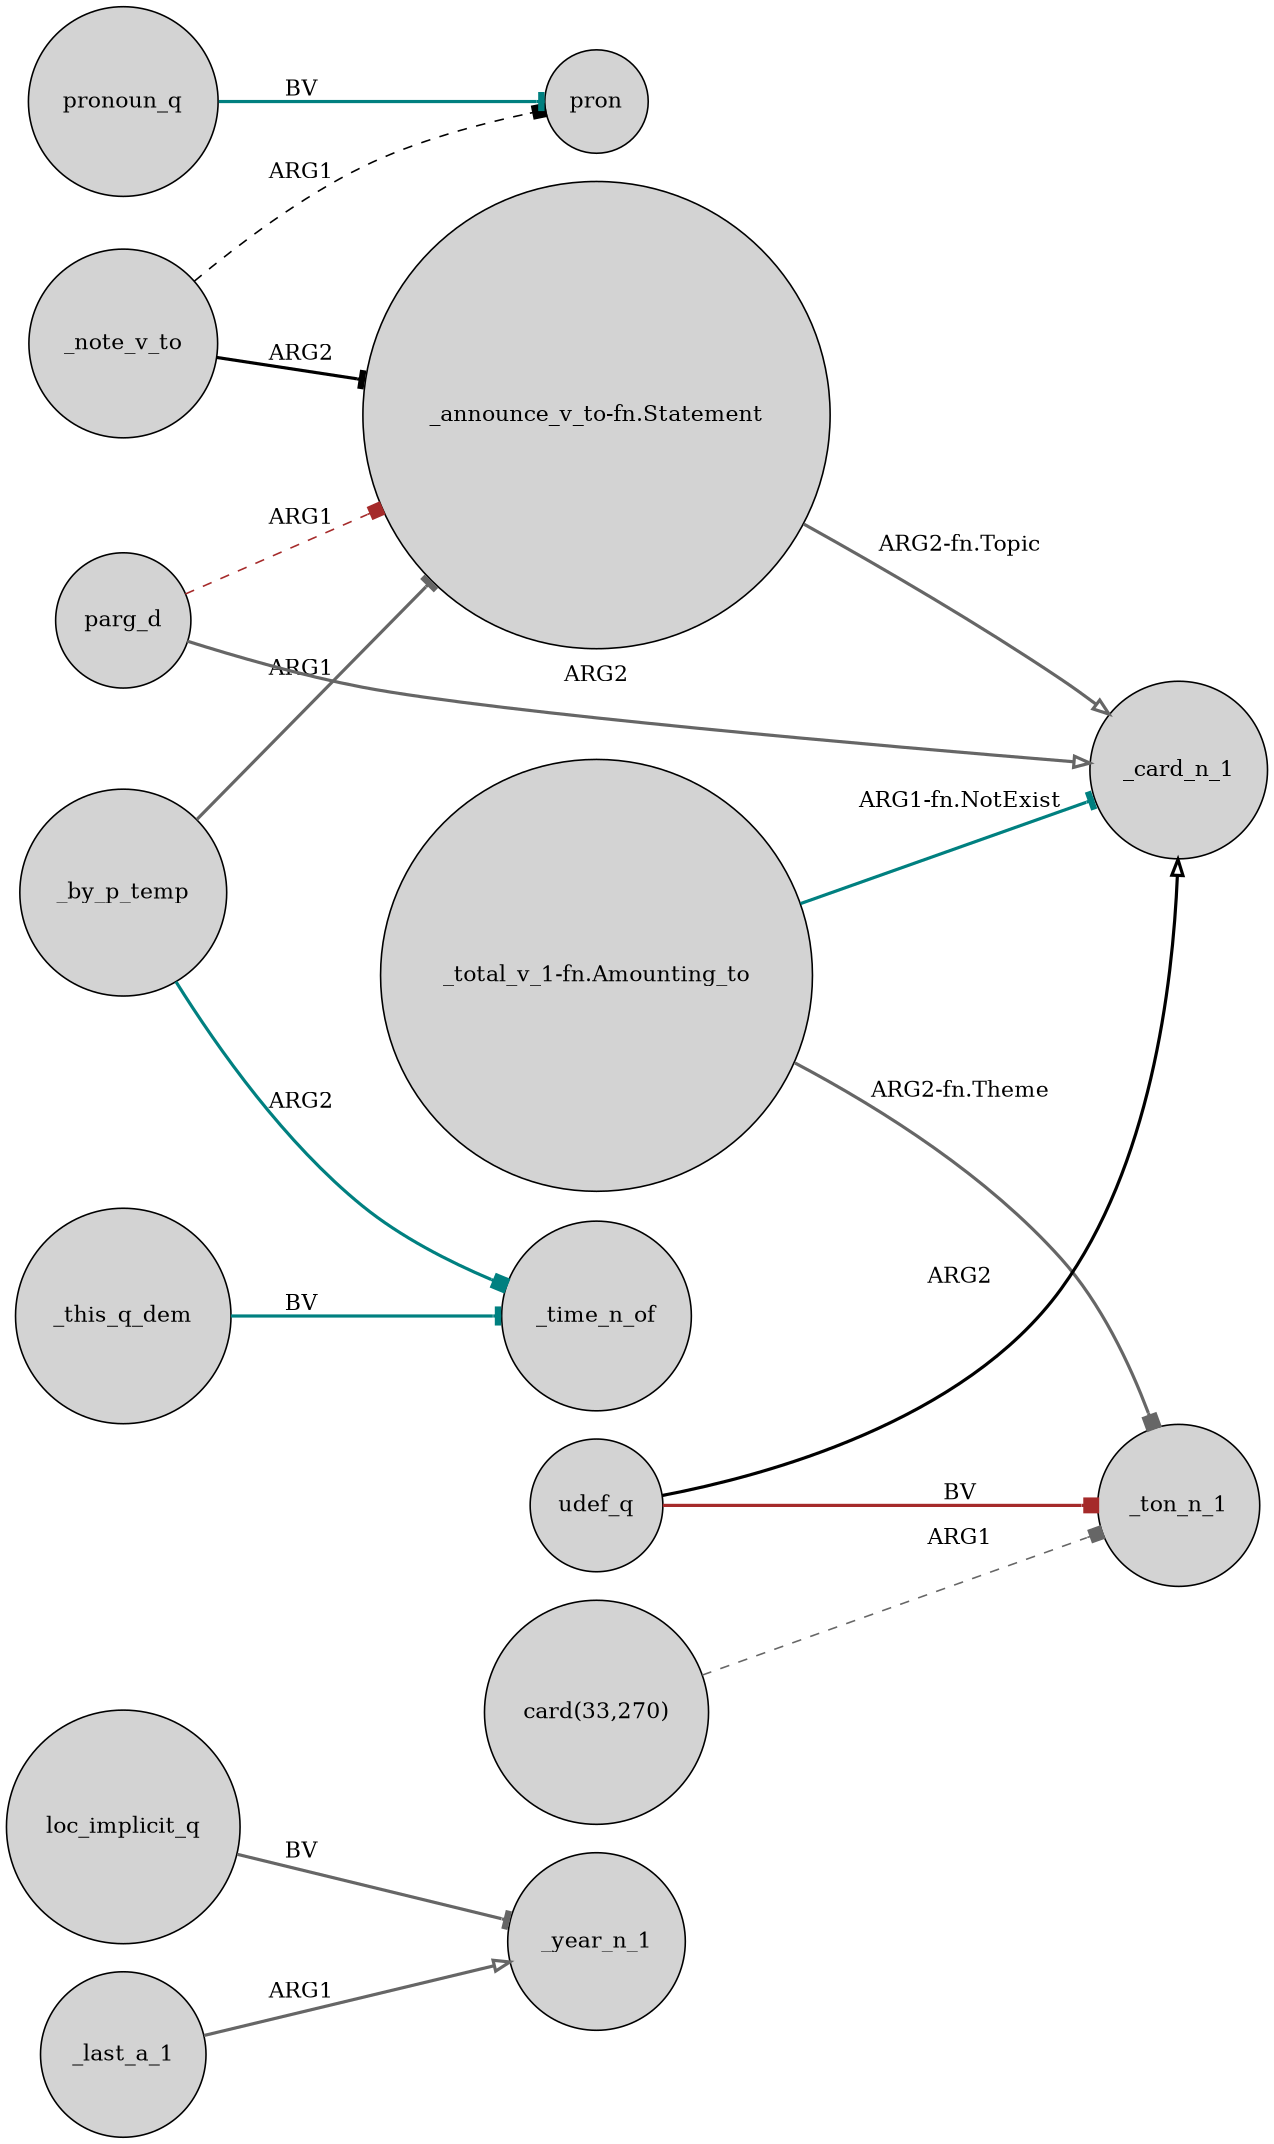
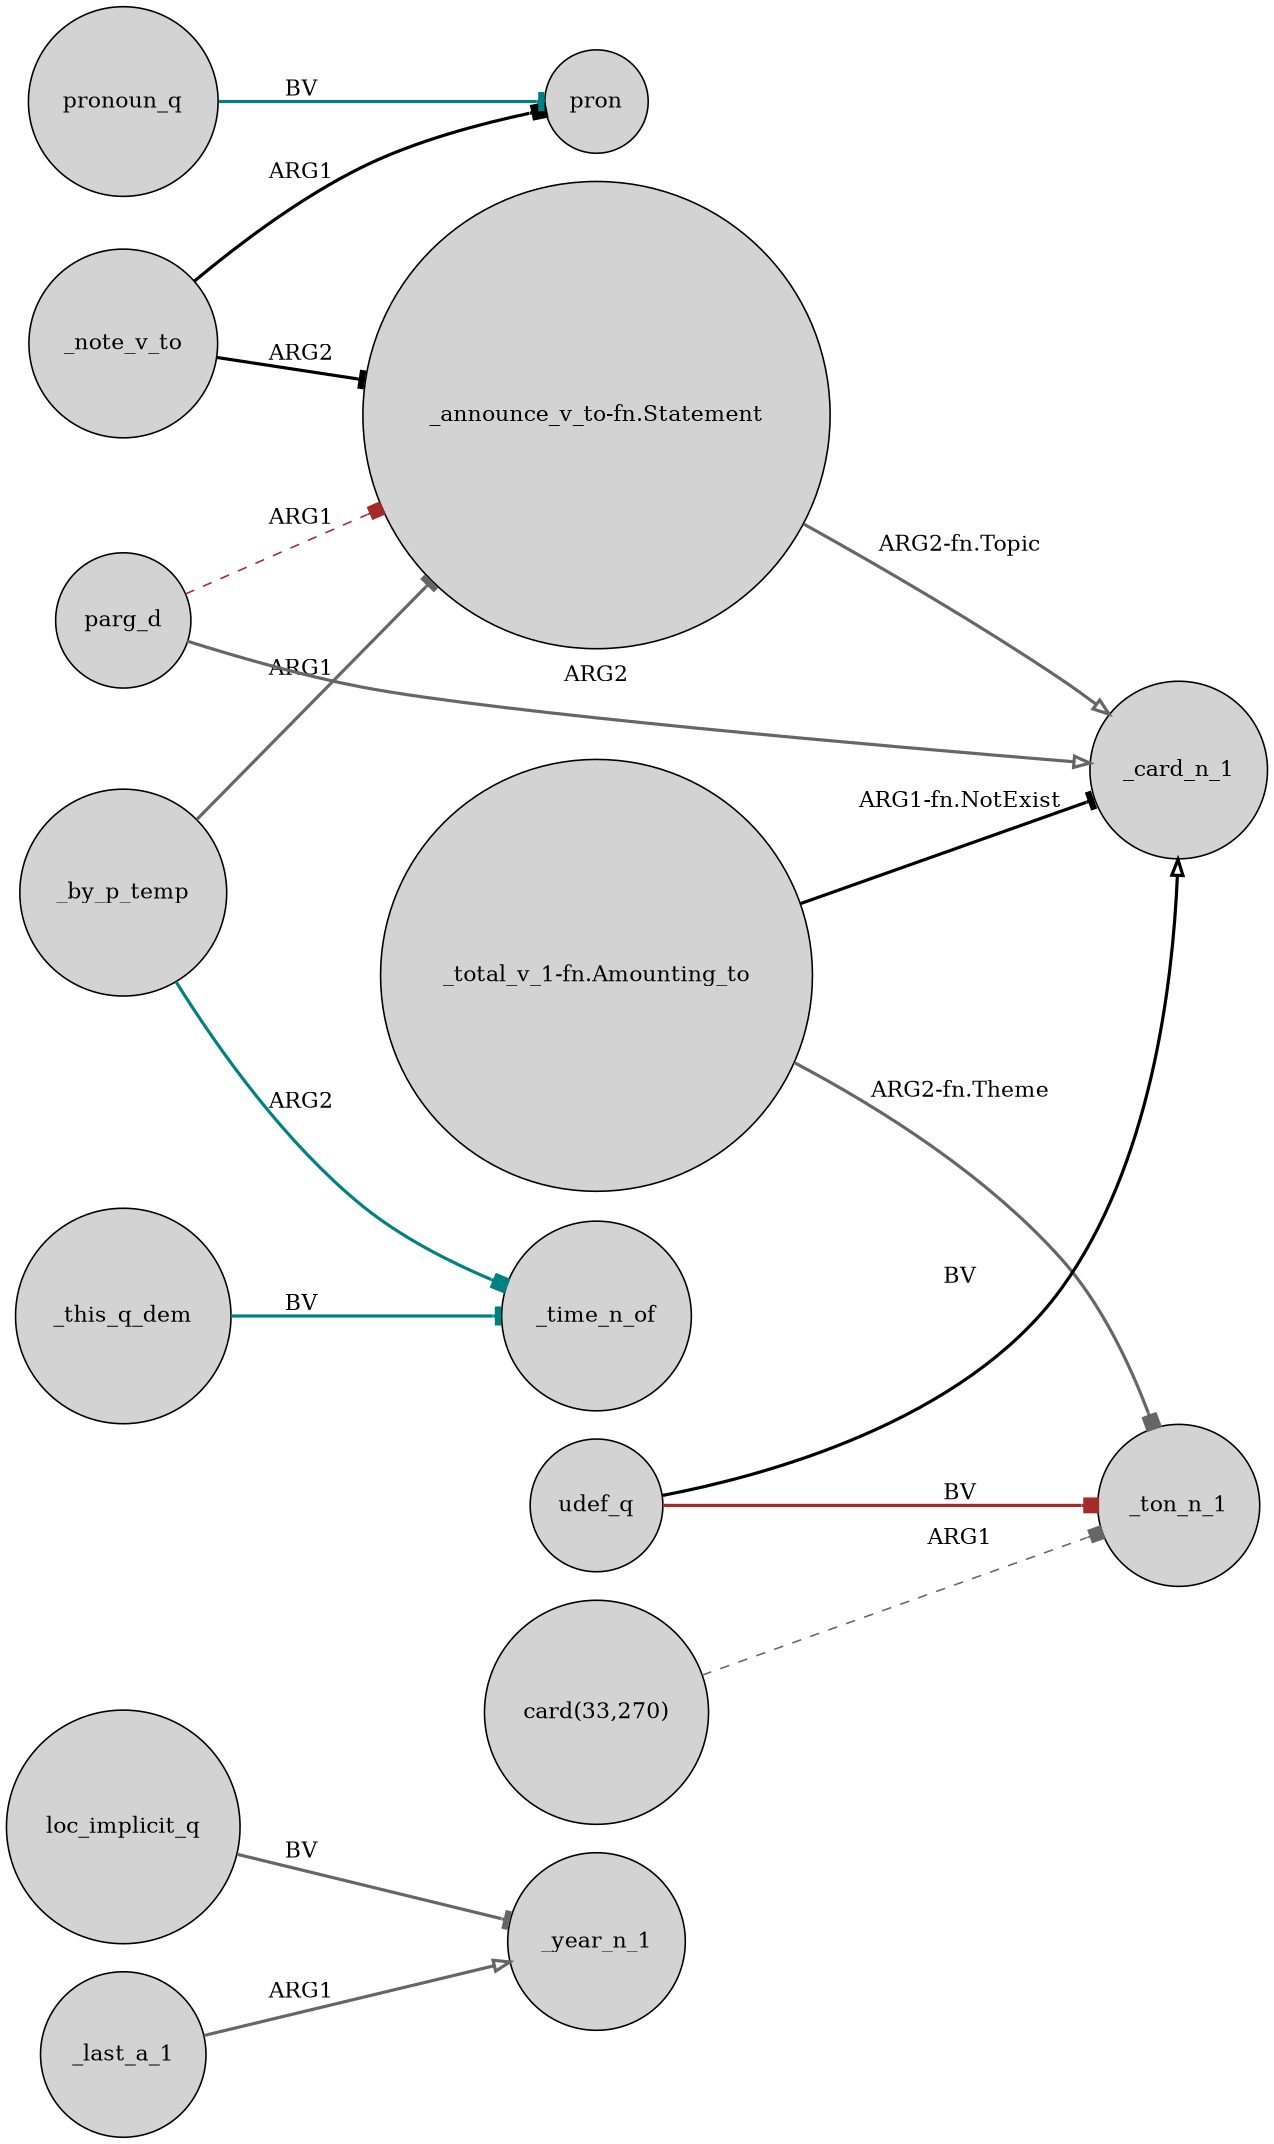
(350, 173) -> (350, 173)
(943, 853) -> (943, 853)
(960, 1277) -> (960, 1277)
